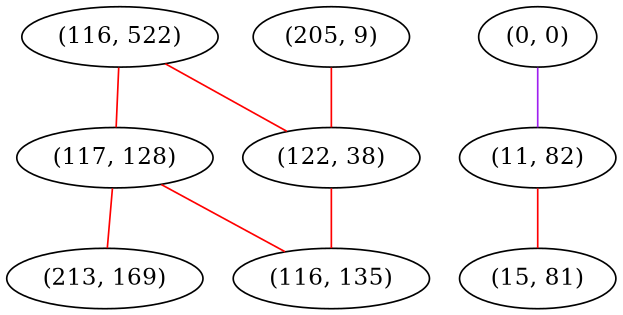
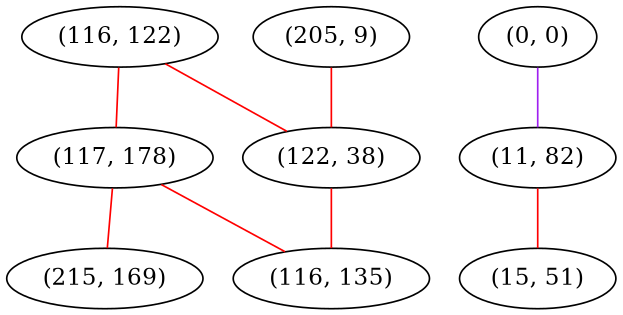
(120, 37) -> (120, 37)
(115, 158) -> (115, 158)
(105, 279) -> (105, 279)
(538, 279) -> (538, 279)
